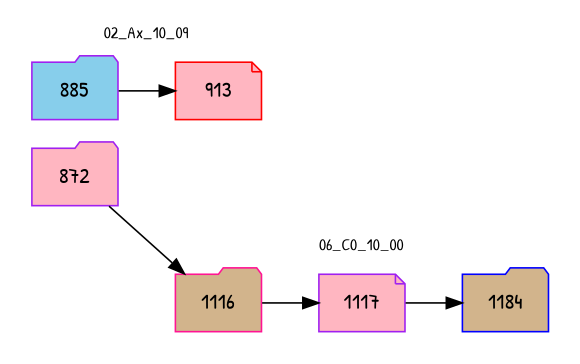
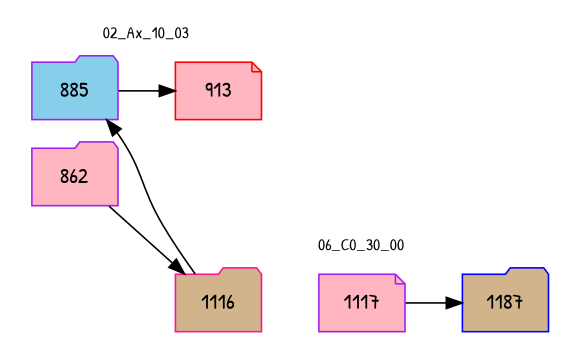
(147, 34) -> (147, 34)
(75, 177) -> (75, 177)
(362, 246) -> (362, 246)
(282, 303) -> (152, 205)
(505, 303) -> (505, 303)
